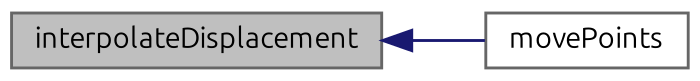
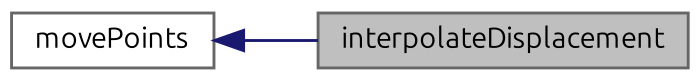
(449, 40) -> (281, 40)
